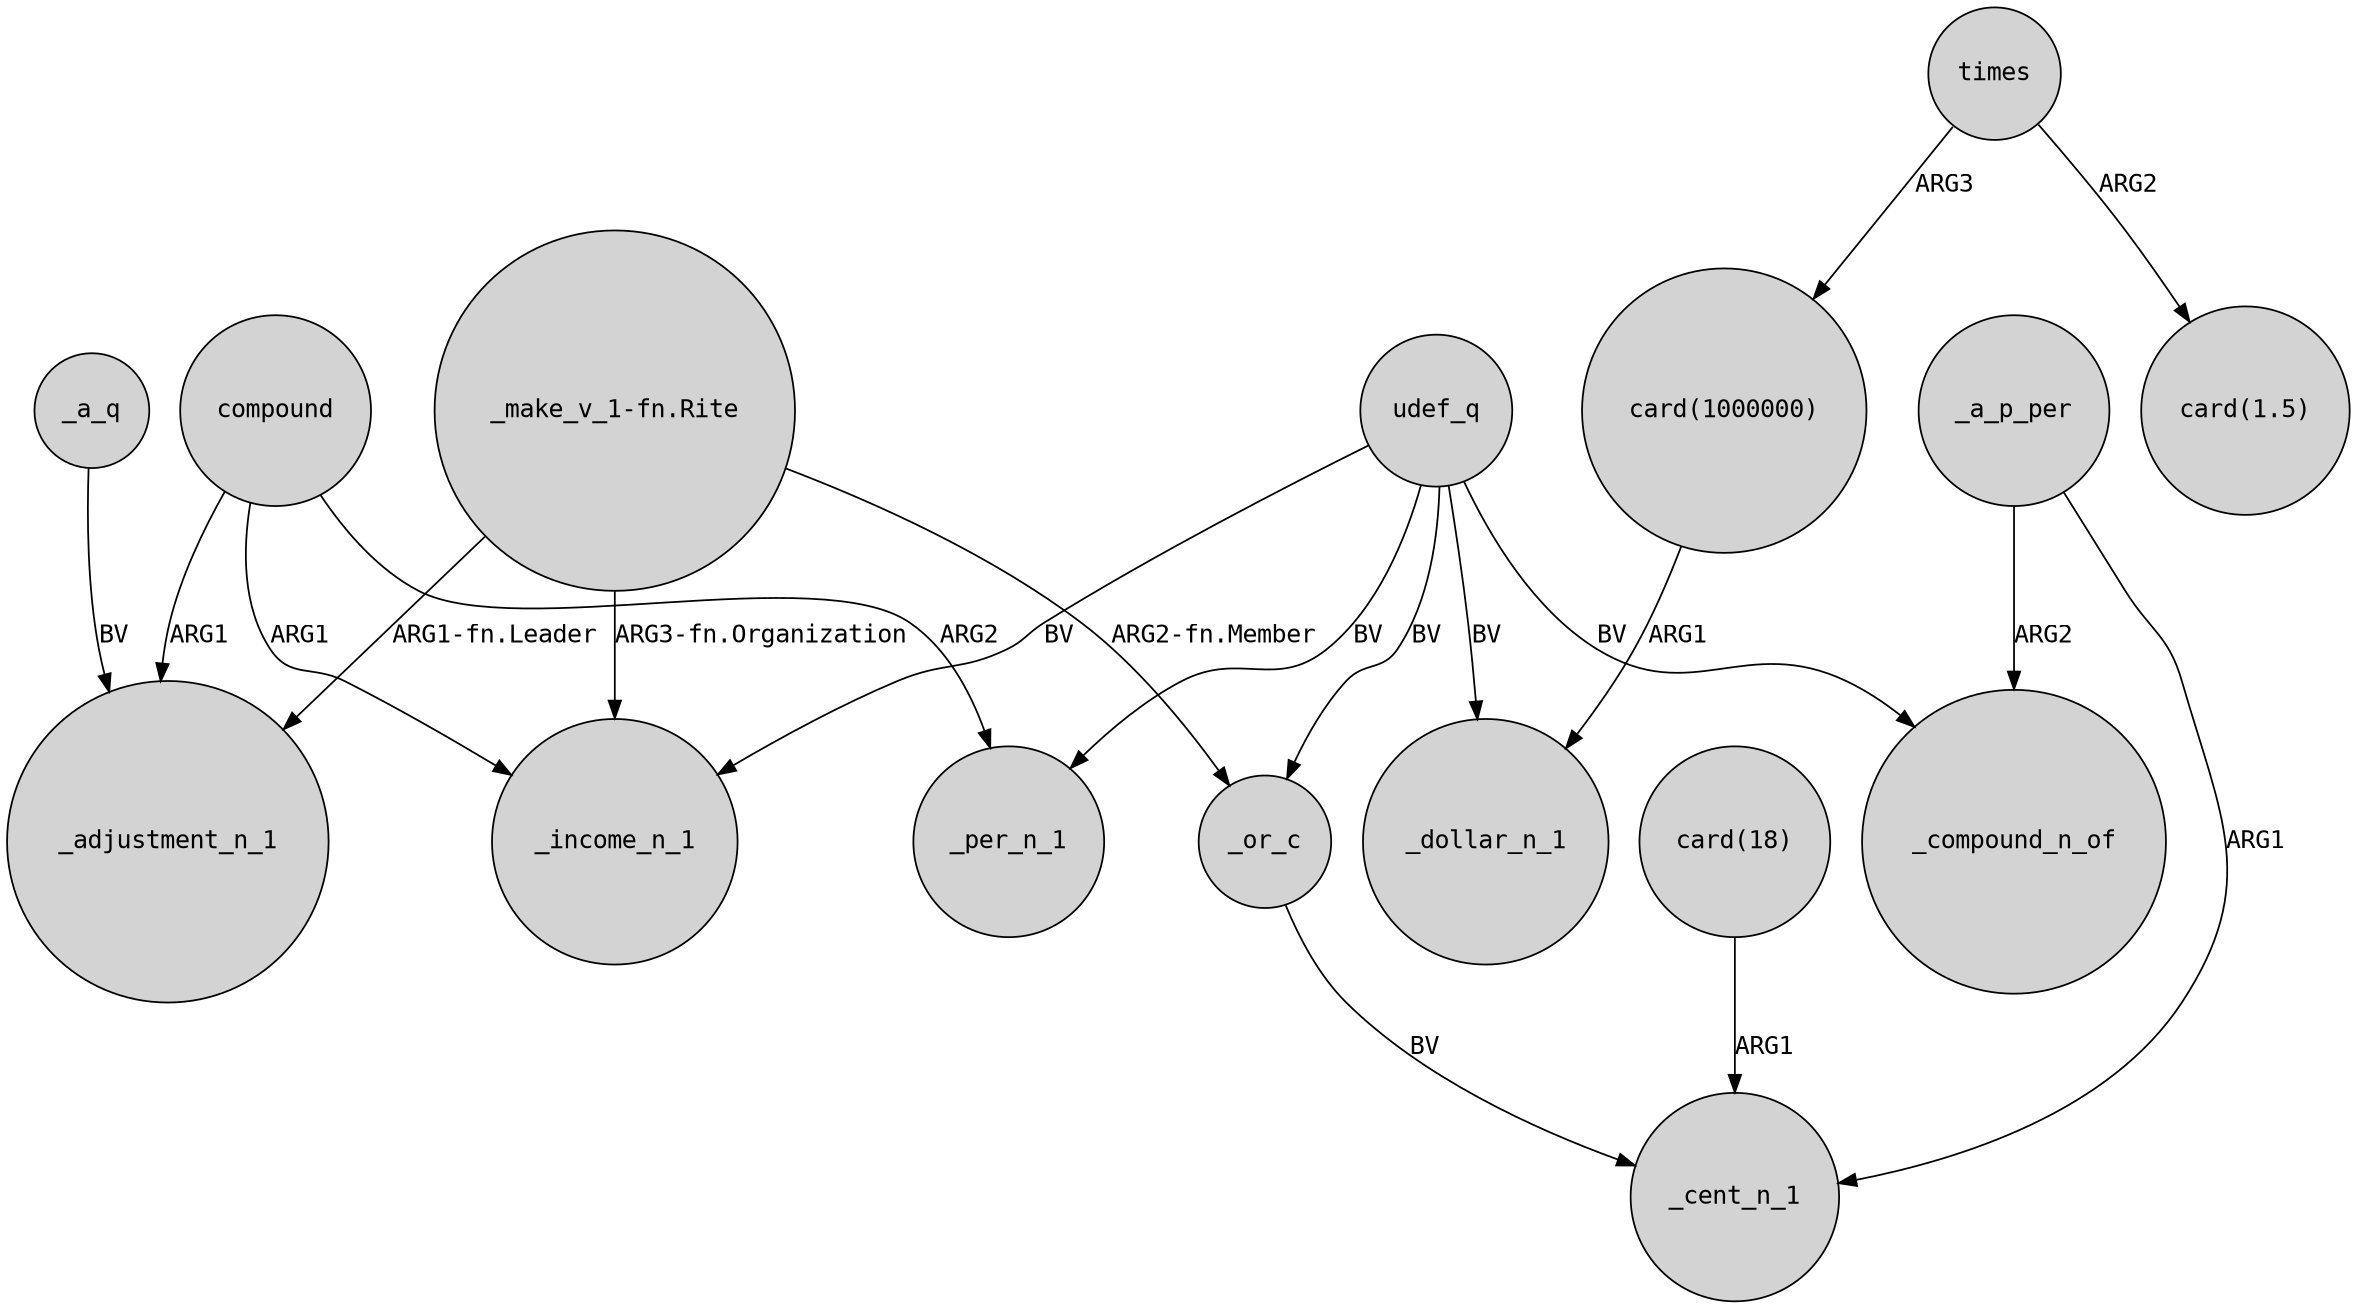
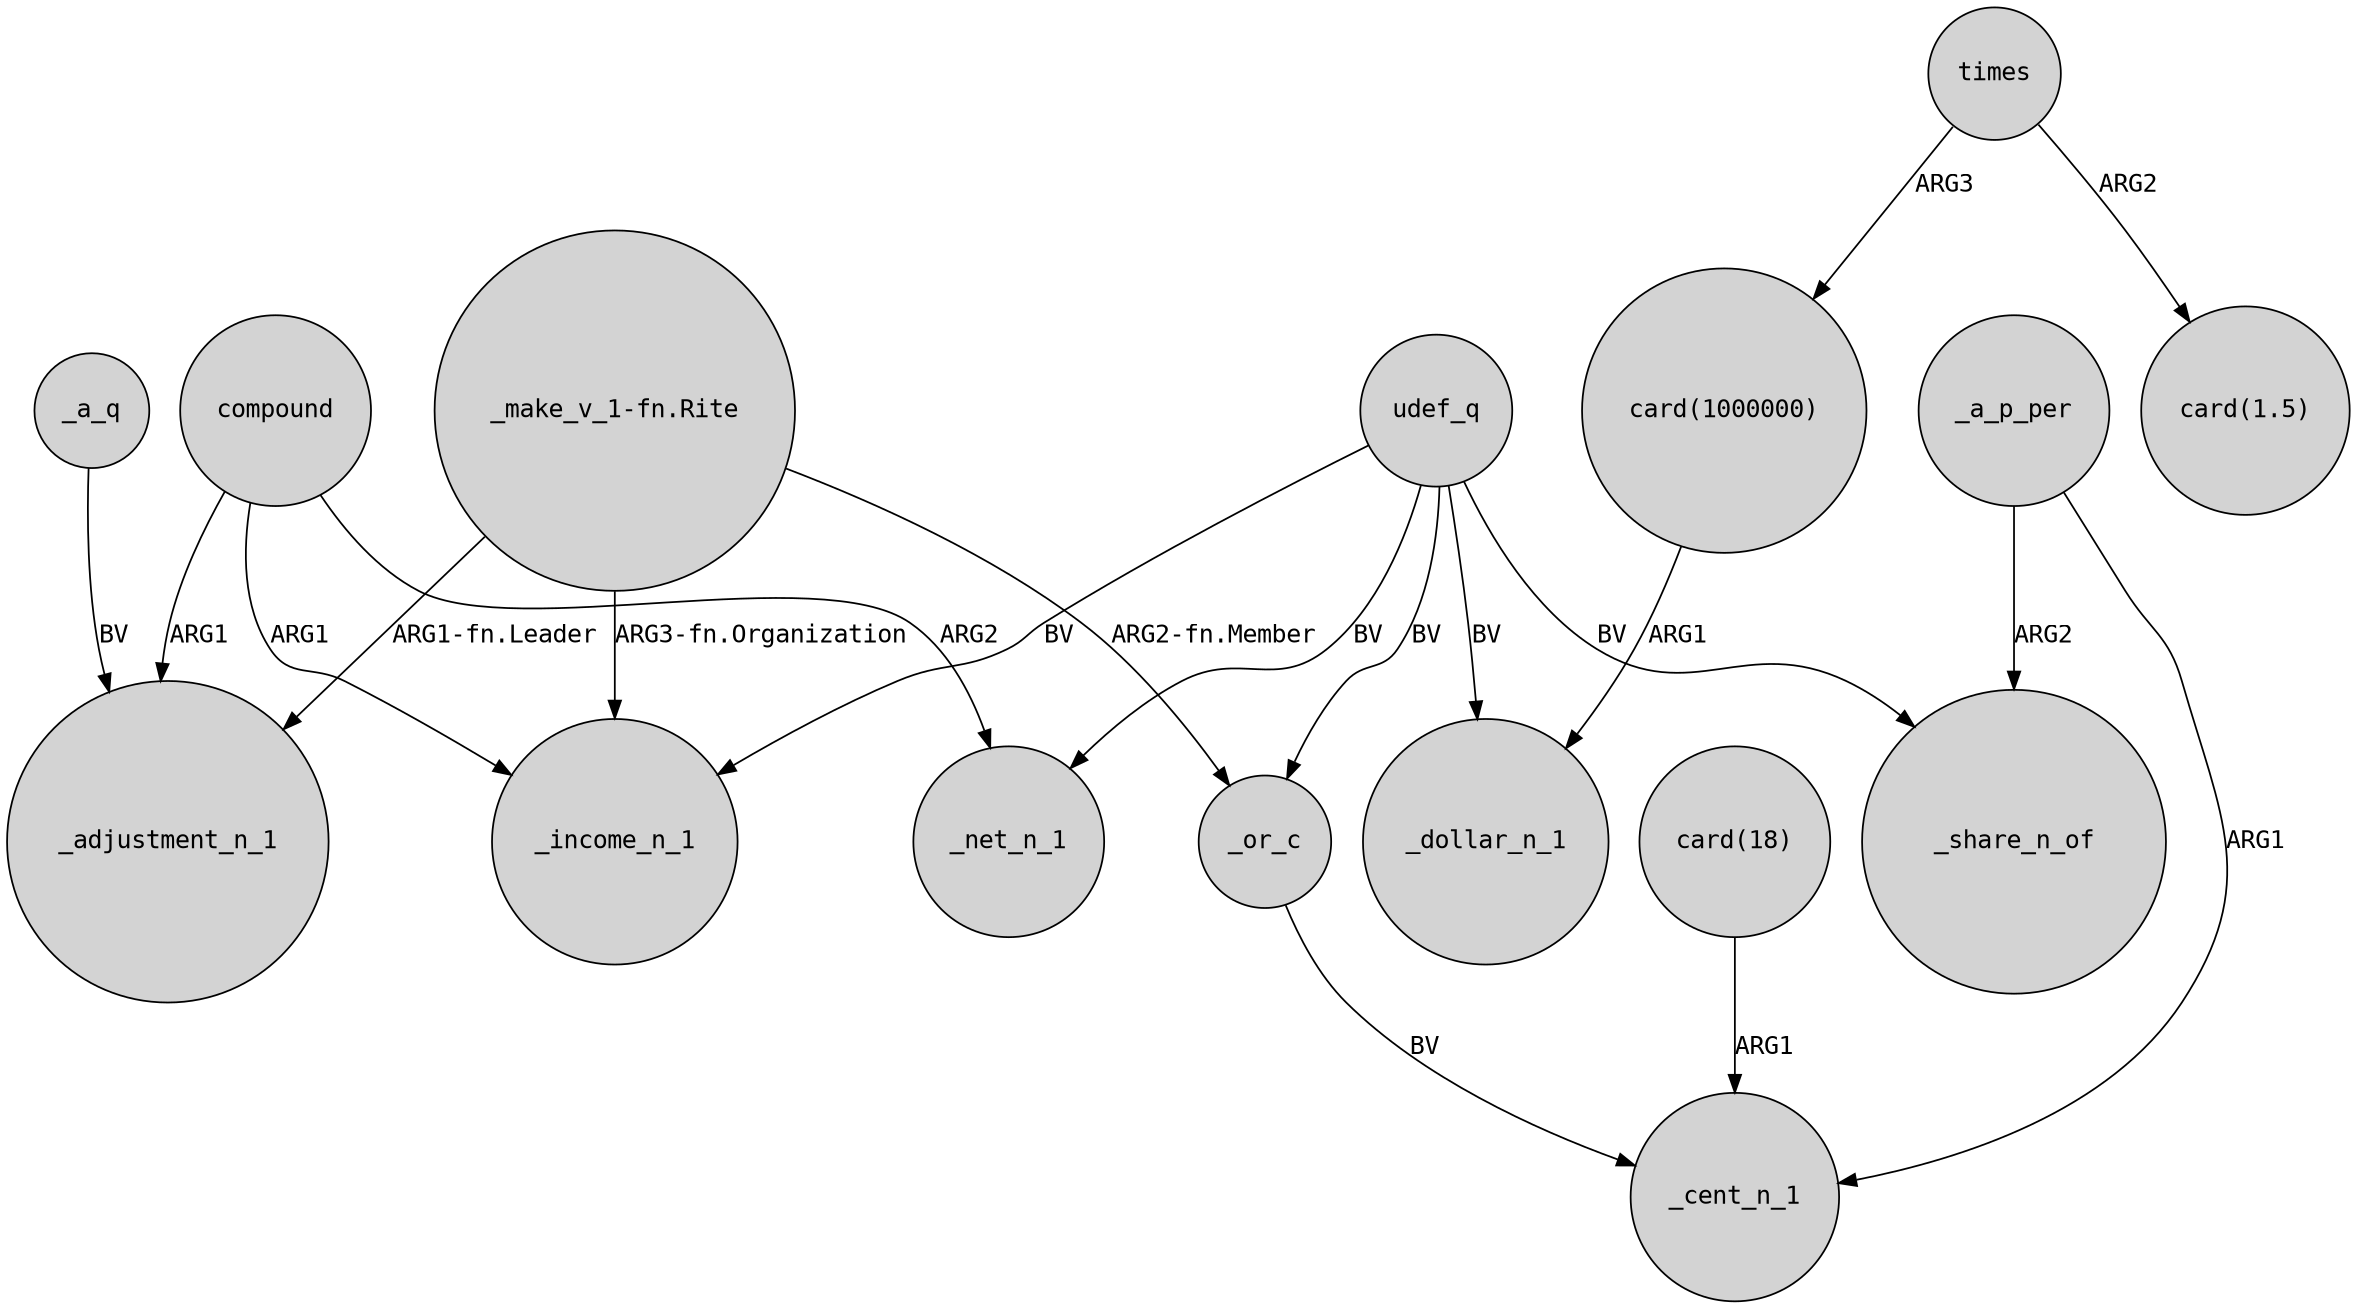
(1009, 842) -> (1009, 842)
(2014, 842) -> (2014, 842)
